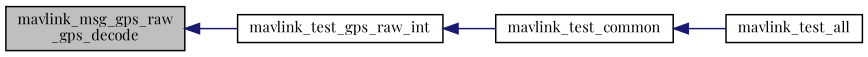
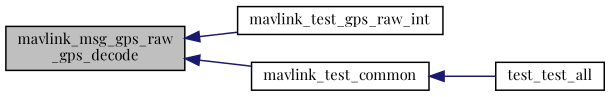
(477, 29) -> (225, 63)
(794, 29) -> (550, 76)
